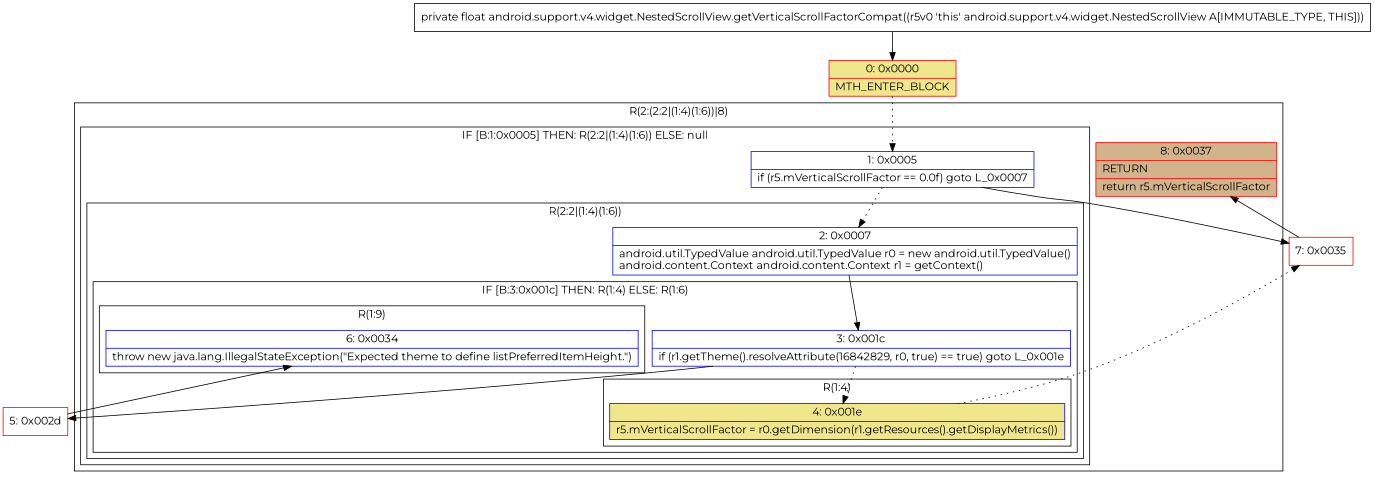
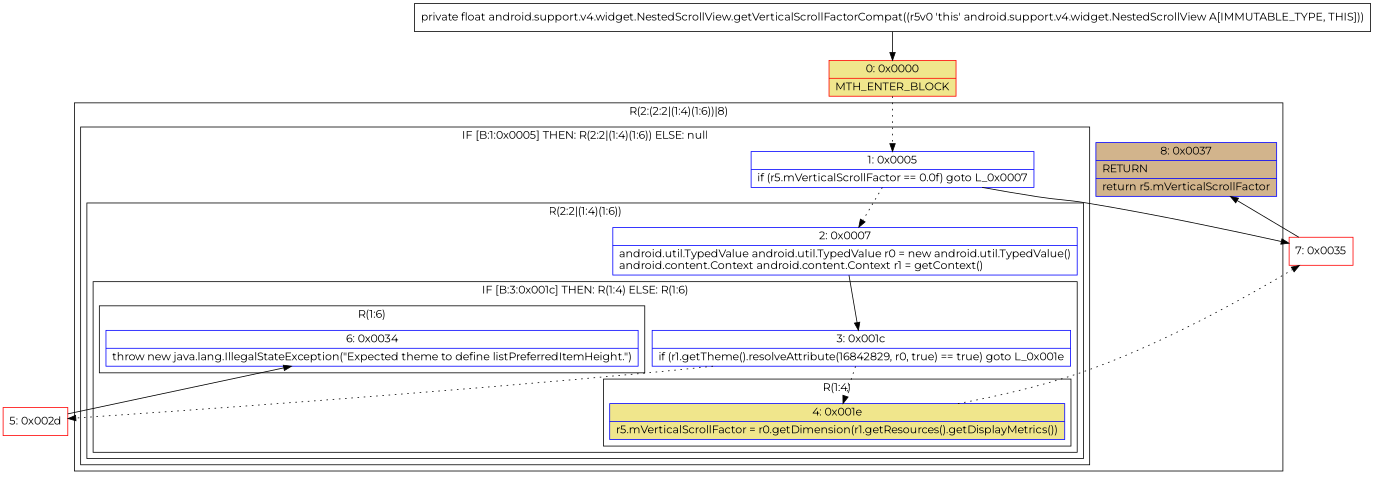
(1186, 169) -> (1186, 169)
(372, 315) -> (372, 315)
(395, 395) -> (395, 395)
